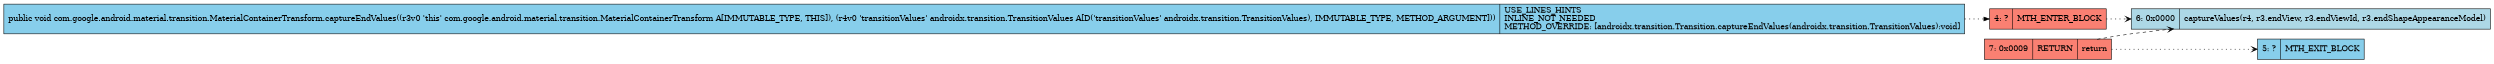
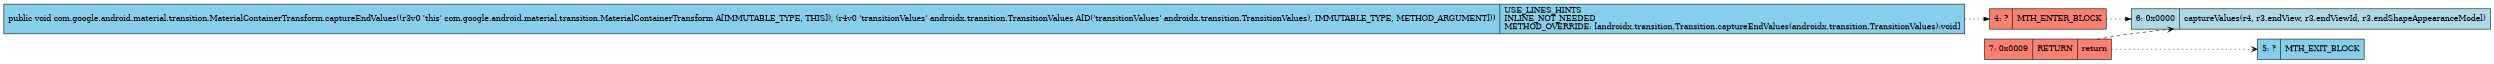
(2116, 19) -> (2116, 19)
